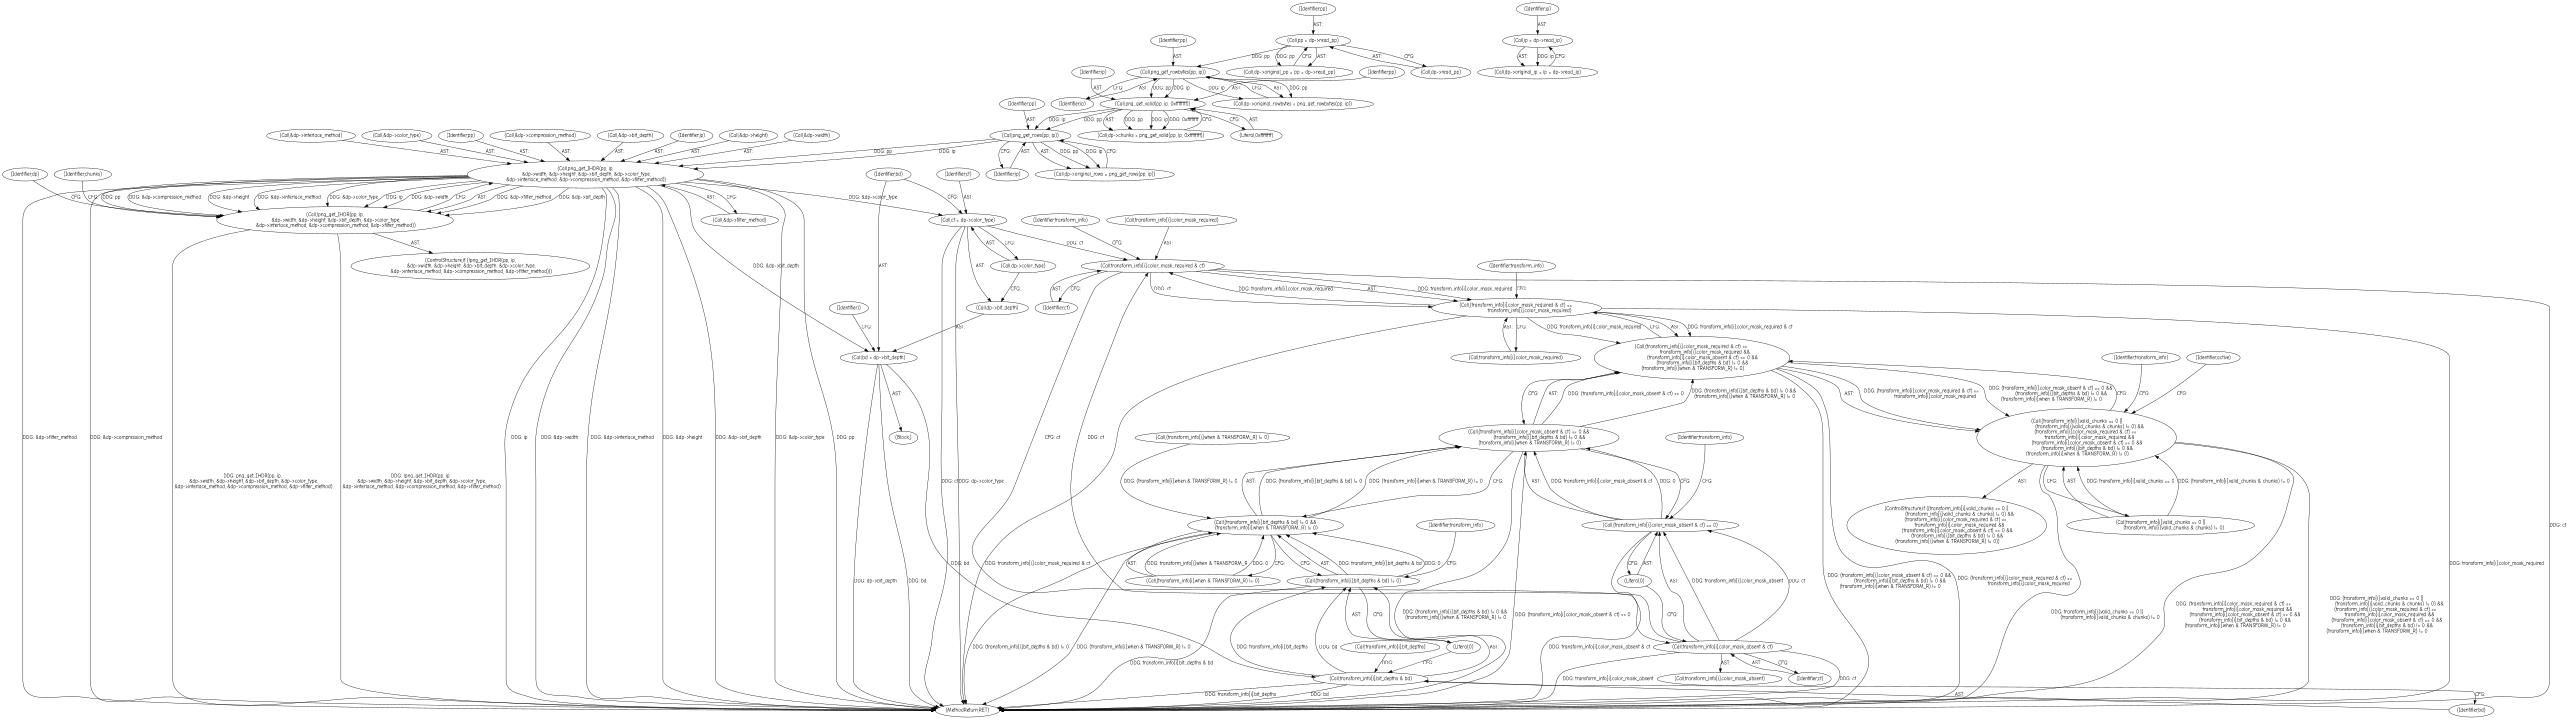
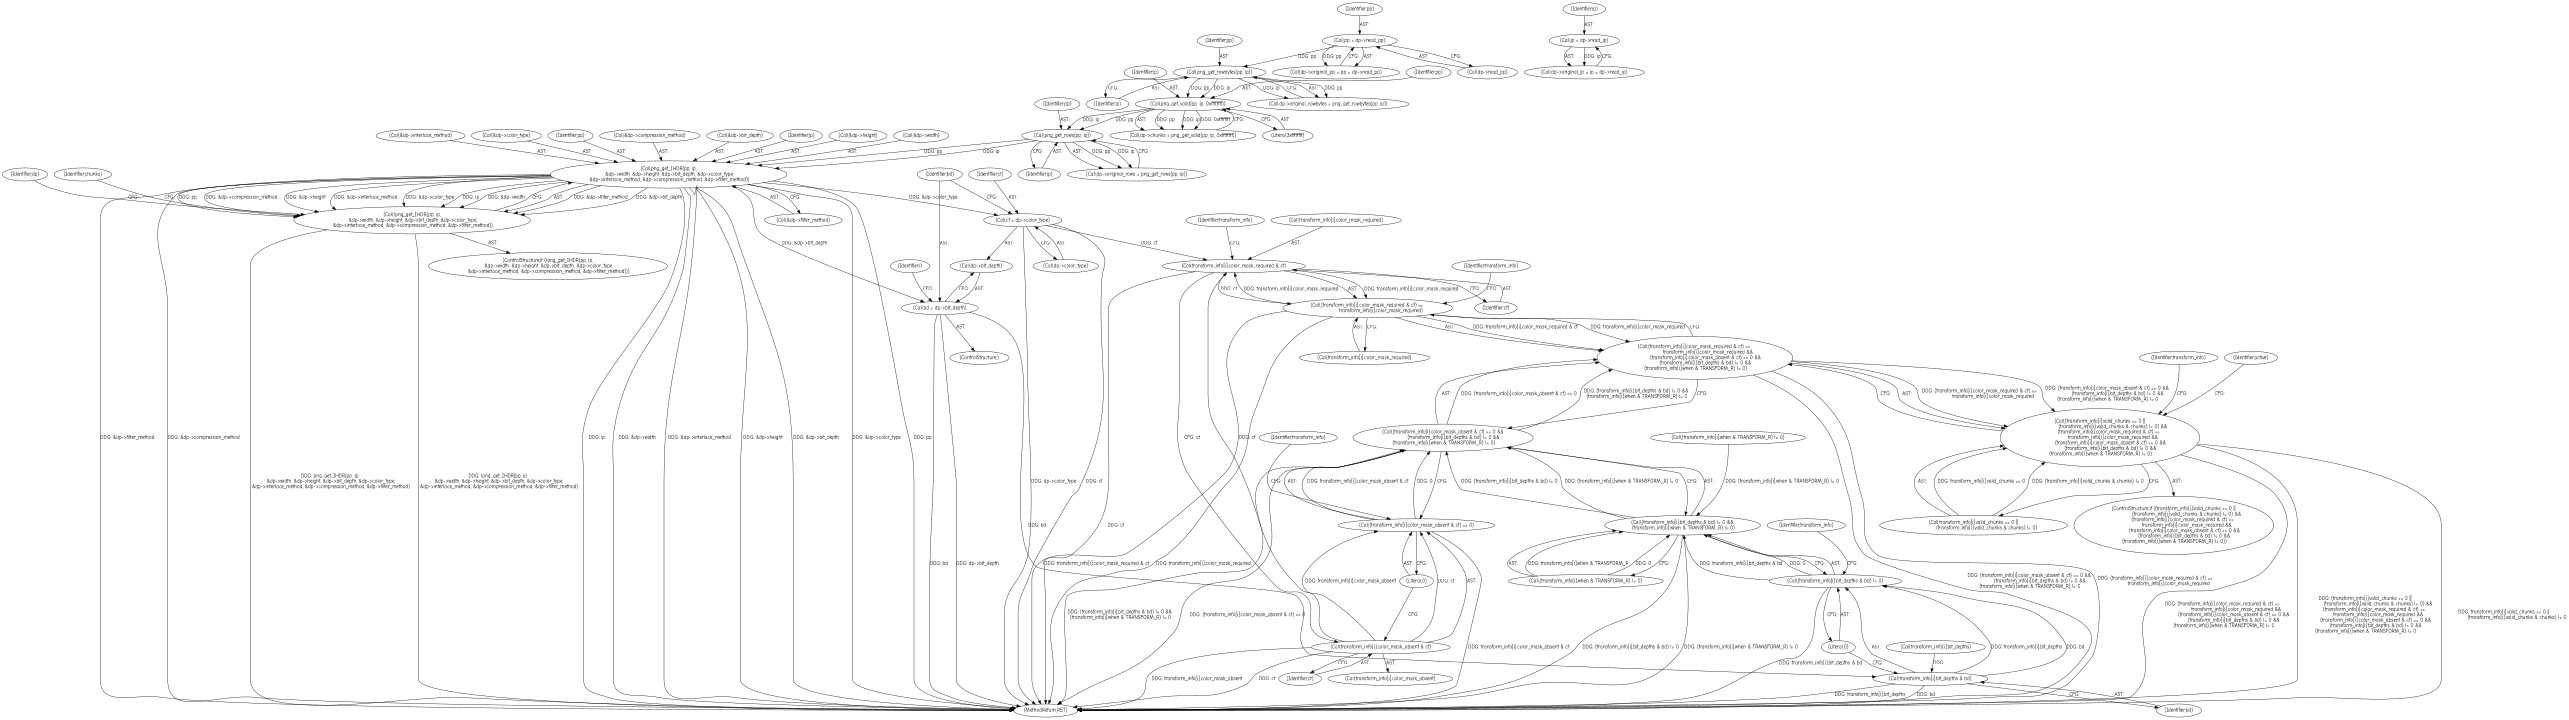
(1256, 136) -> (1288, 136)
(1011, 286) -> (957, 288)
(903, 438) -> (979, 358)
